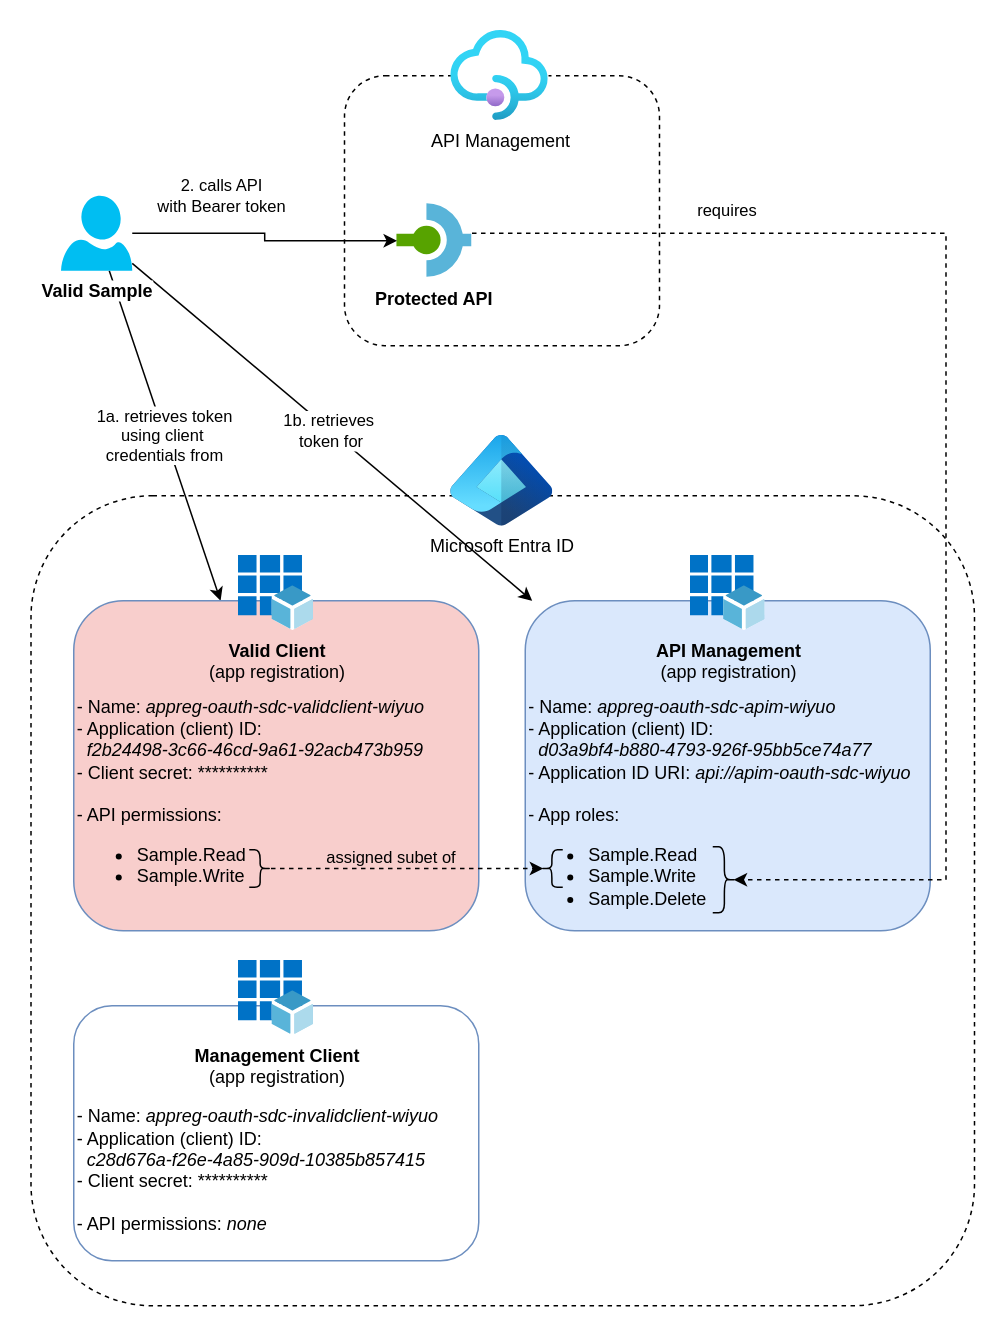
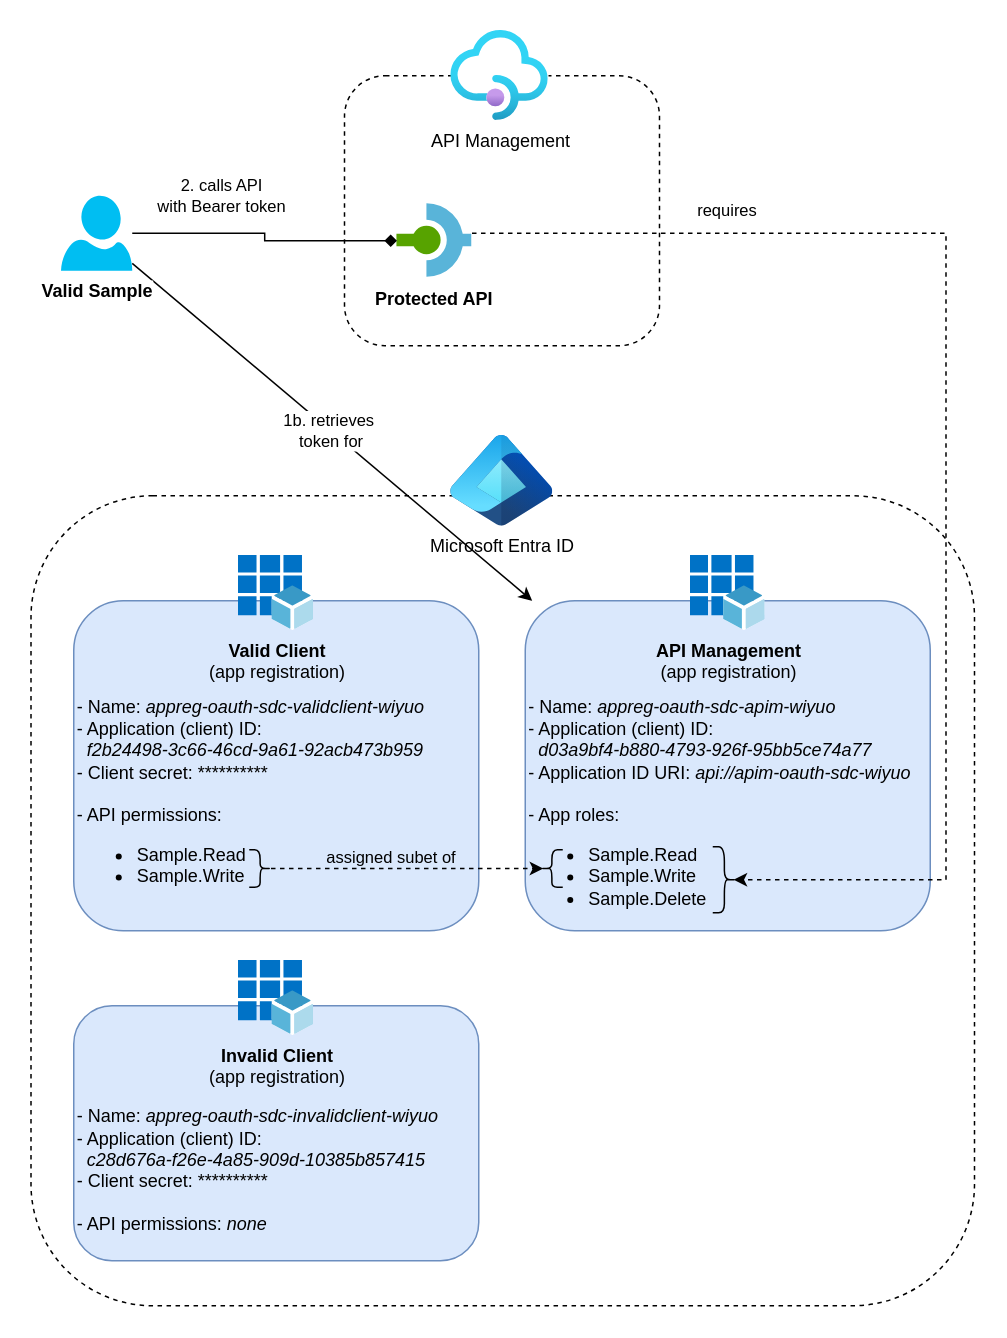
(385, 241) -> (384, 241)
(193, 520) -> none
(276, 766) -> (276, 766)
(278, 1068) -> (278, 1068)
(276, 1133) -> (276, 1133)
